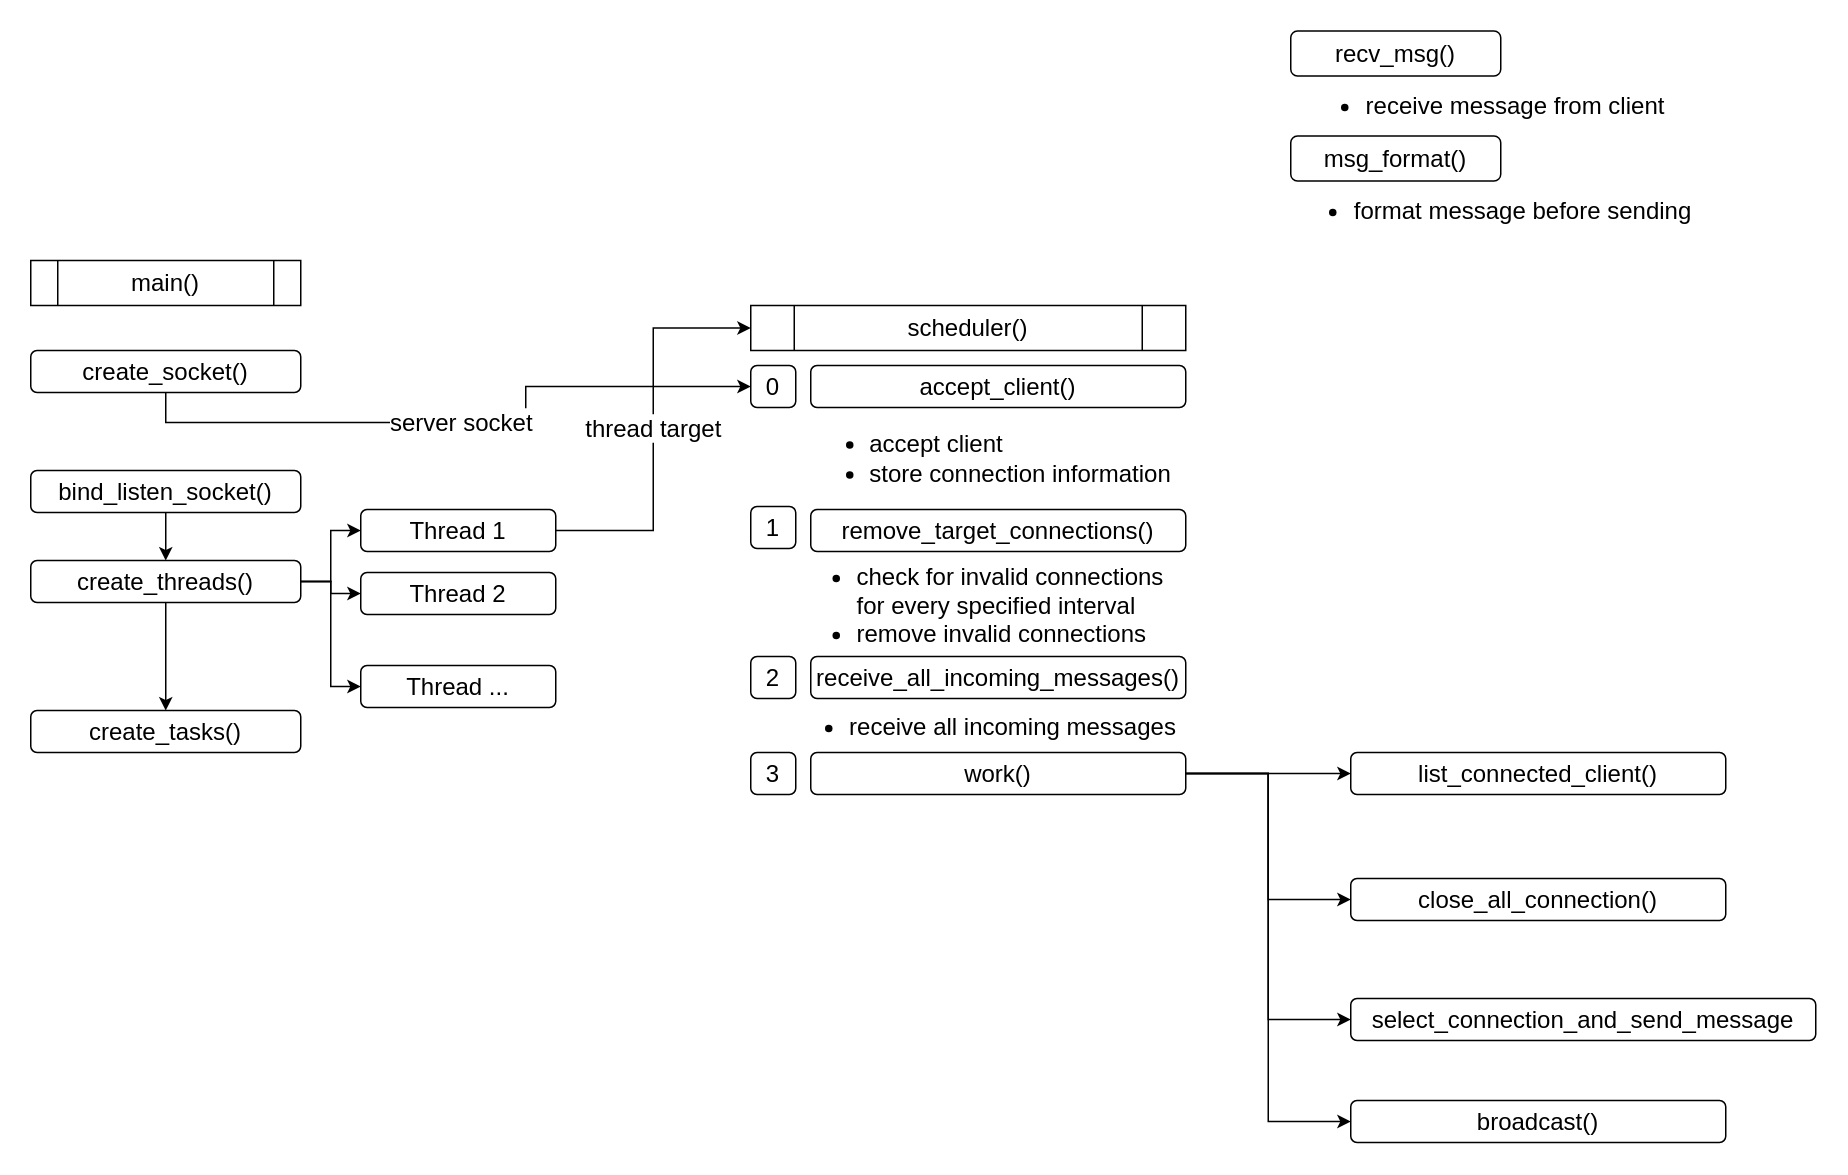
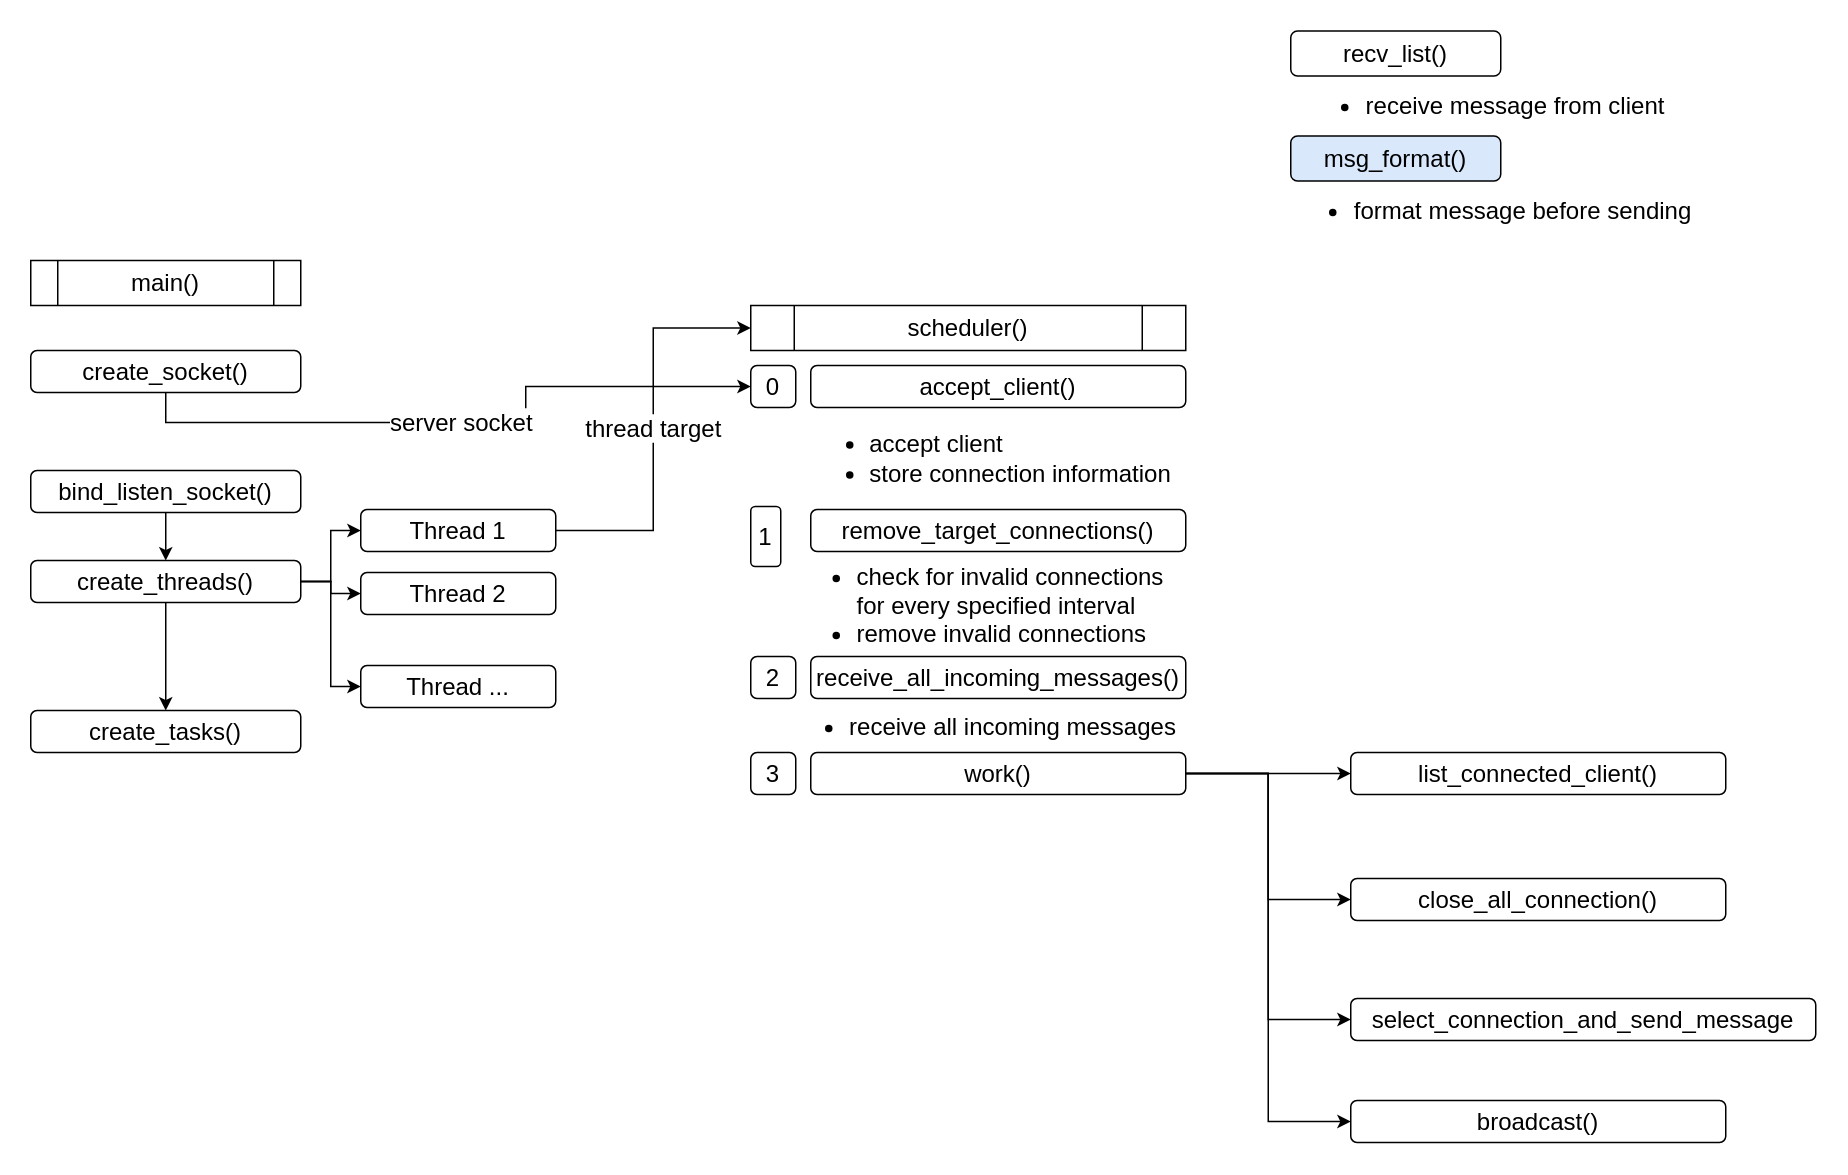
(1396, 53) -> (1396, 53)
(1396, 158) -> (1396, 158)
(773, 527) -> (766, 536)
